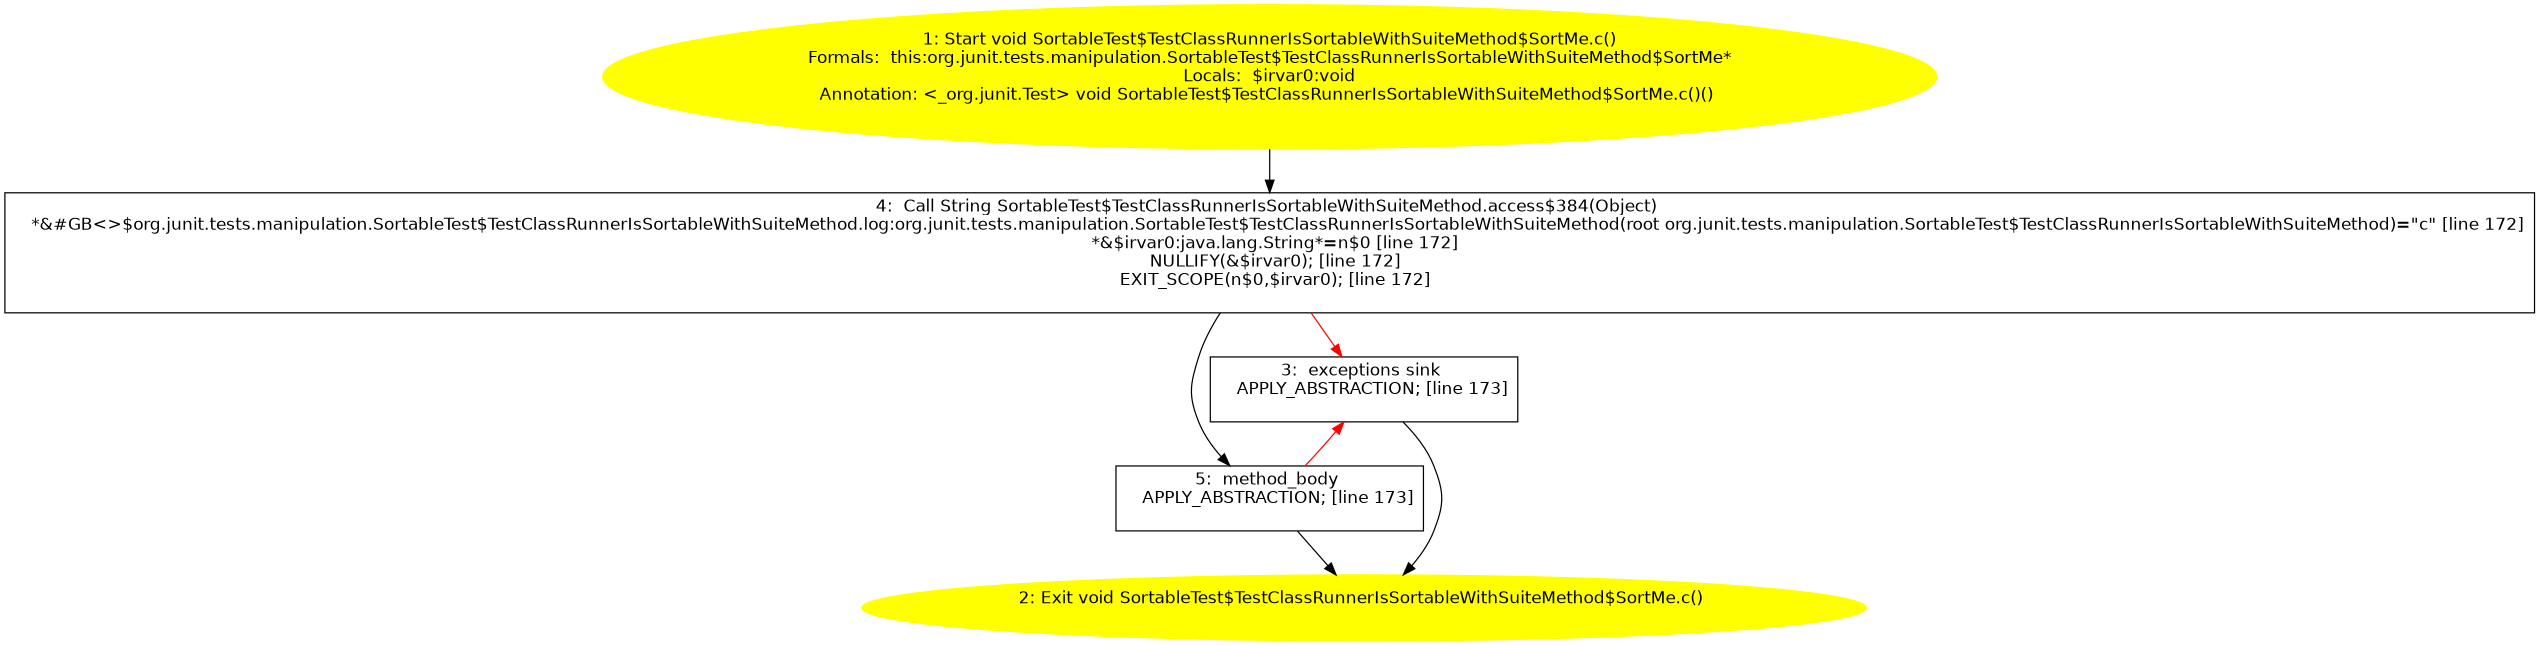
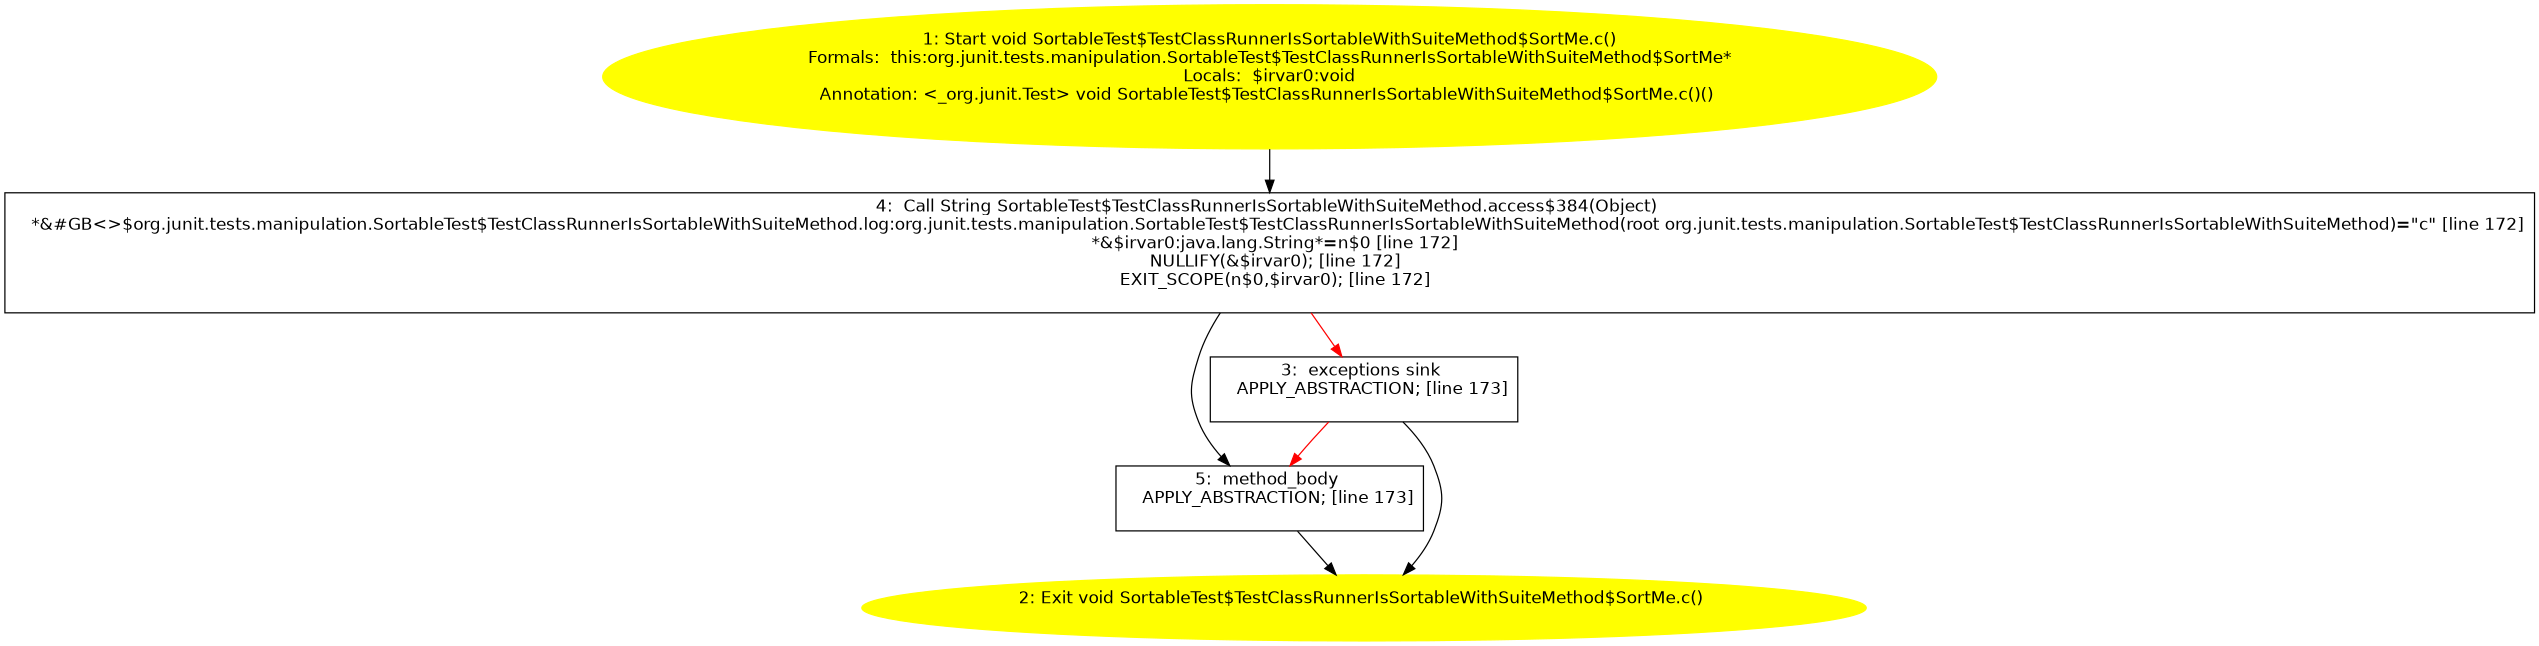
(1321, 449) -> (1313, 439)
